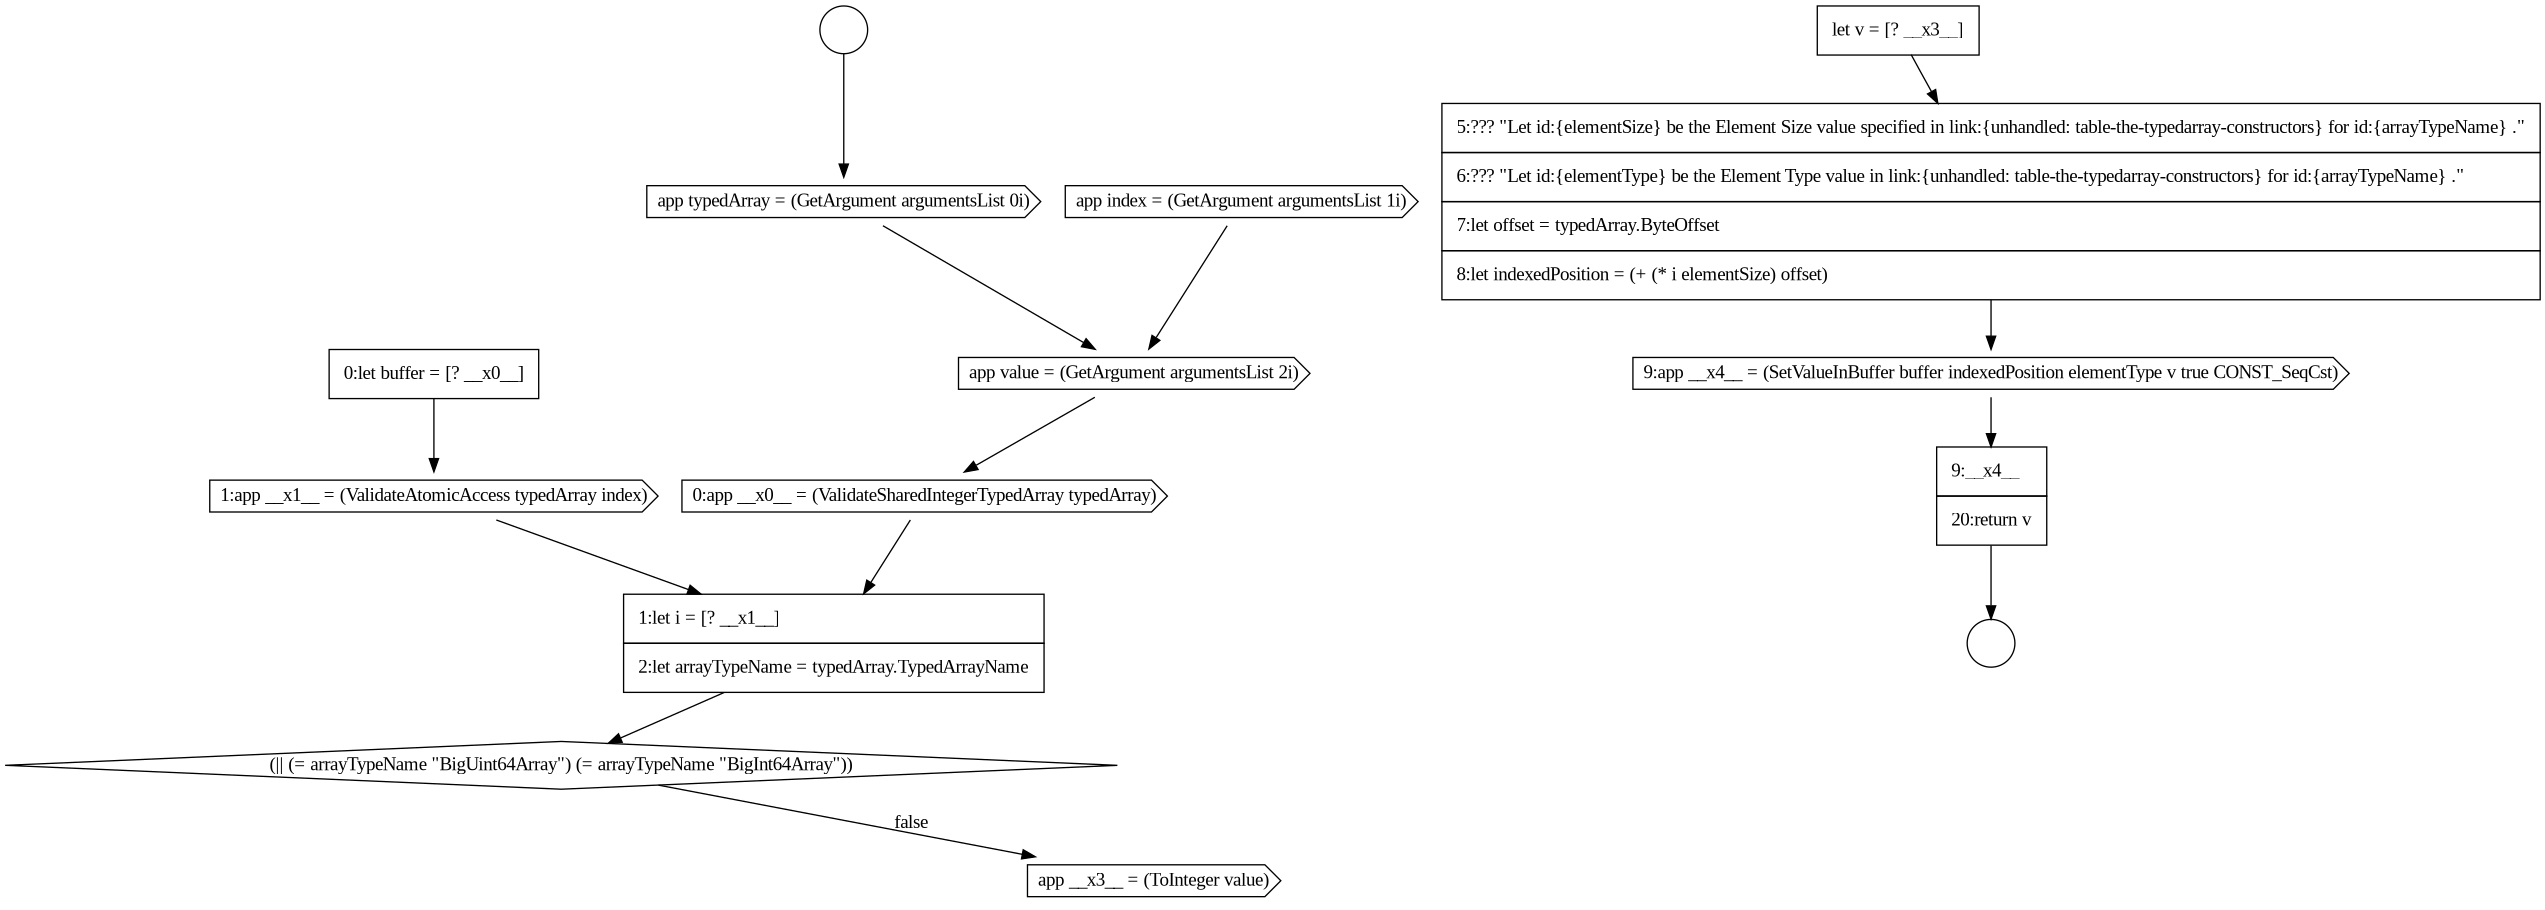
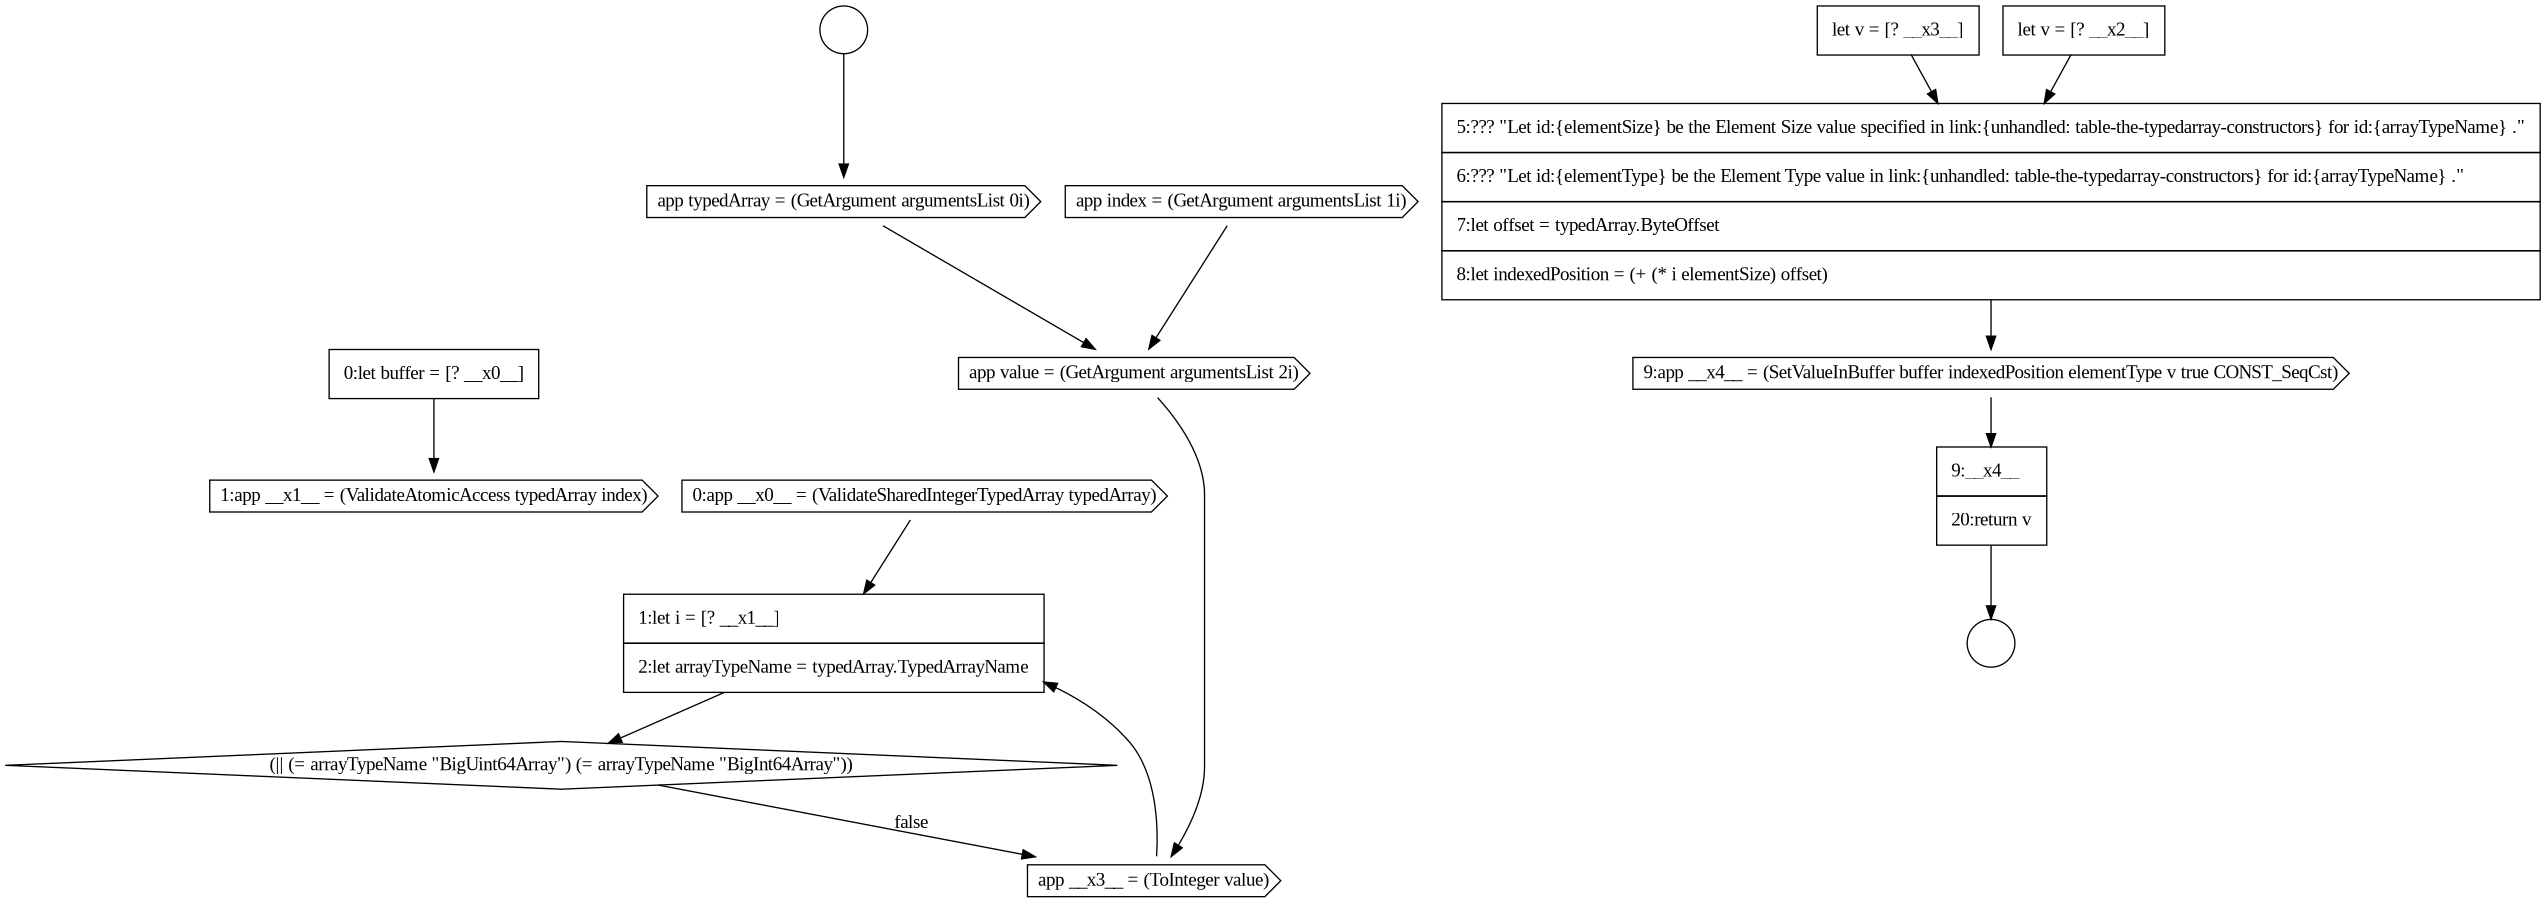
none -> (2084, 30)
(1036, 431) -> (1205, 617)
(592, 555) -> (1138, 754)
